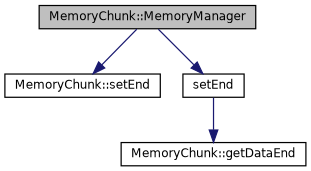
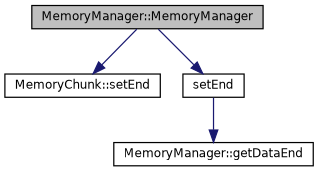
(147, 17) -> (147, 17)
(214, 154) -> (214, 154)
